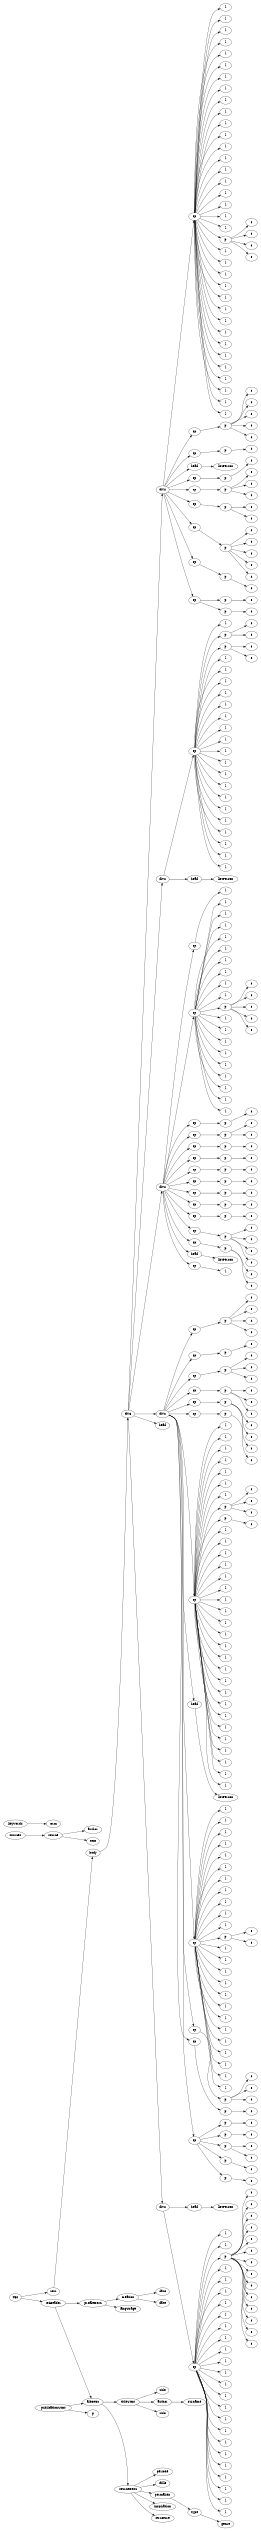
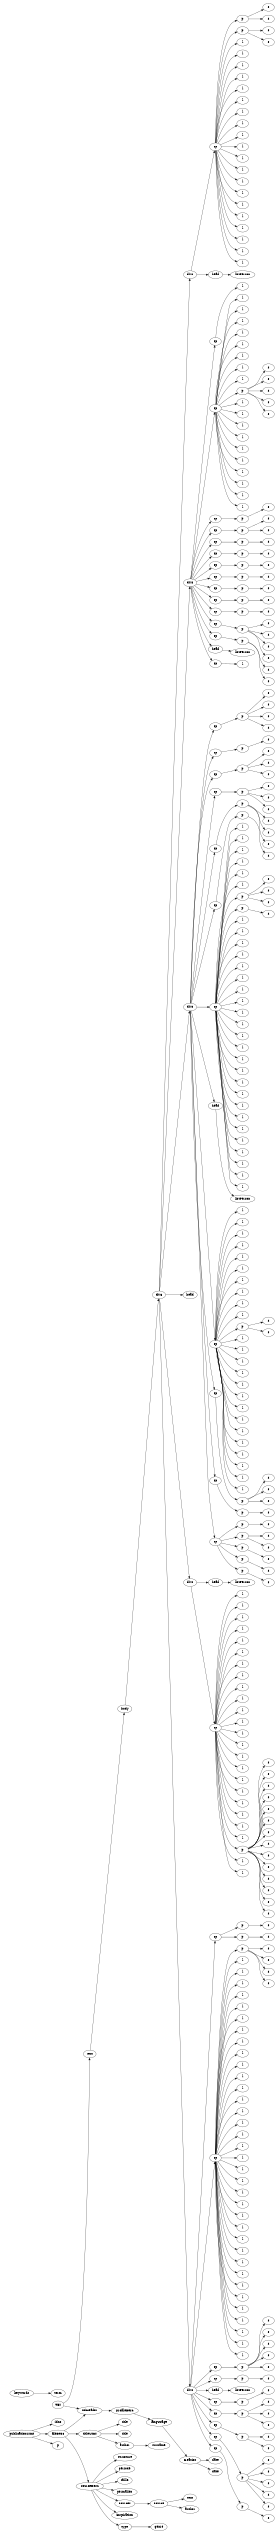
(110, 2300) -> (174, 2440)
(73, 2352) -> (74, 2424)
none -> (58, 2422)
none -> (106, 2495)
(179, 2503) -> (101, 2509)
